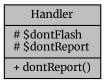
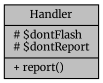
(53, 68) -> (39, 68)
